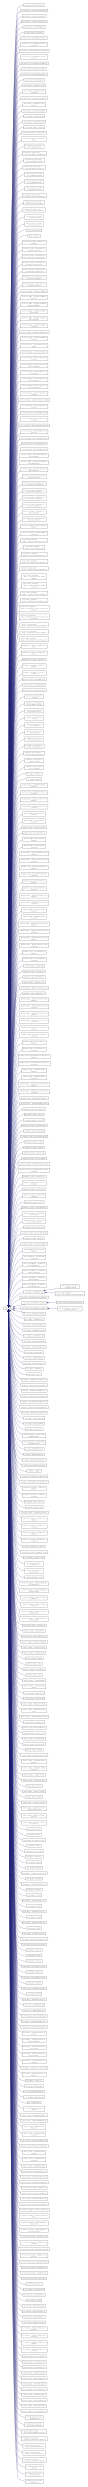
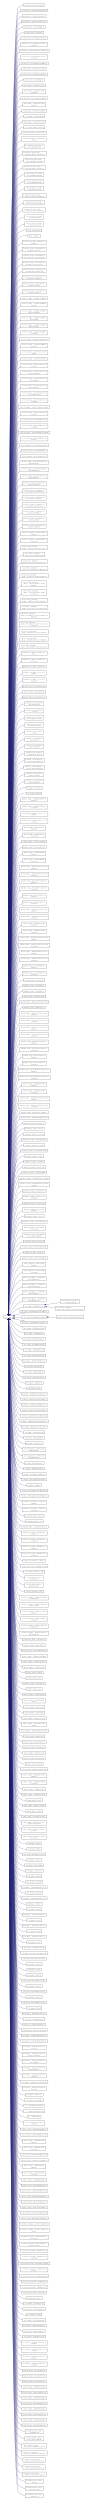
none -> (34, 704)
(53, 1309) -> (10, 799)
